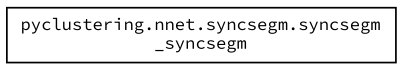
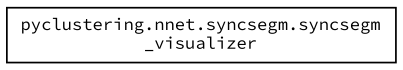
(201, 35) -> (201, 35)
